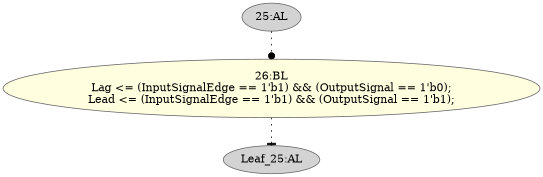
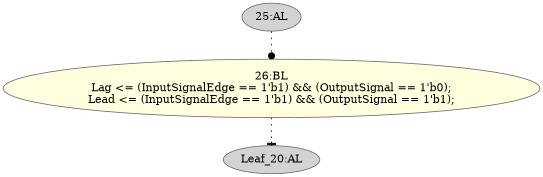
(272, 160) -> (272, 160)
